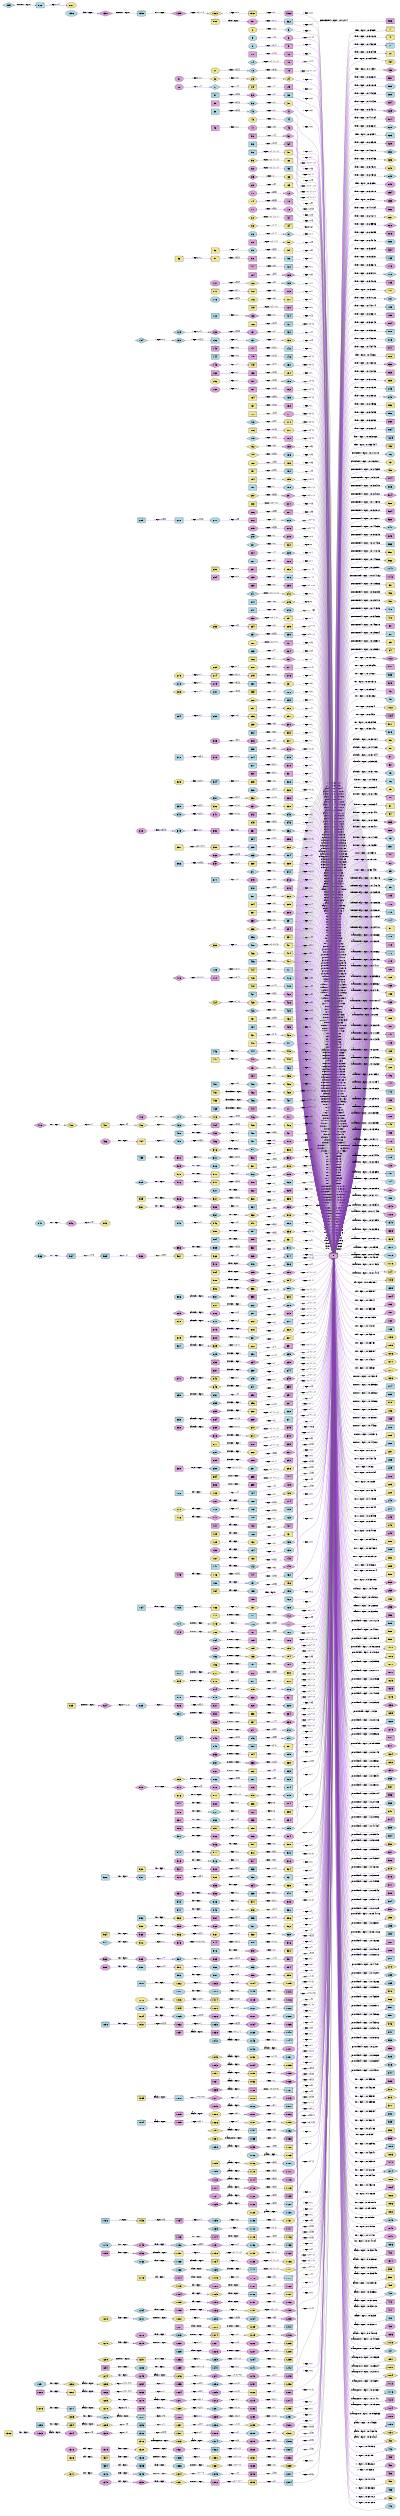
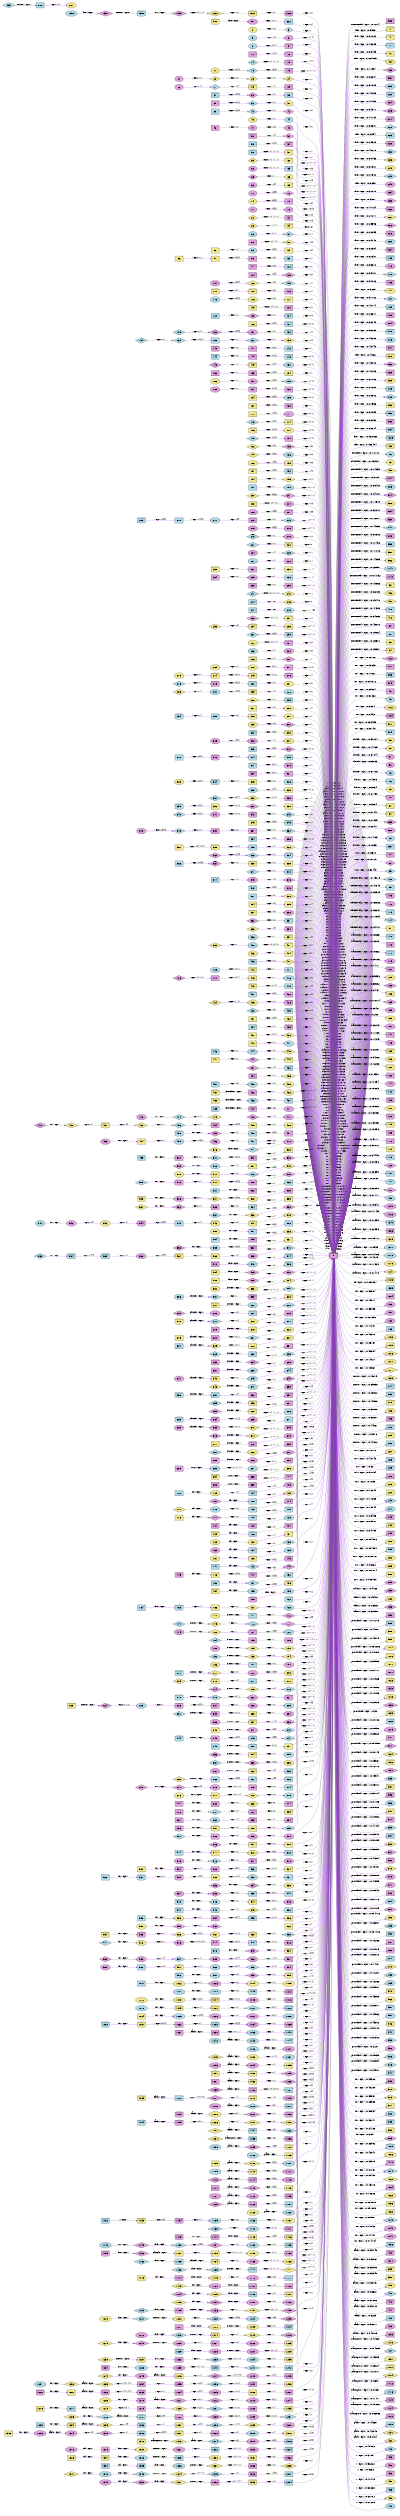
(339, 21) -> (338, 623)
(234, 1117) -> none
none -> (141, 1223)
(253, 1927) -> none
